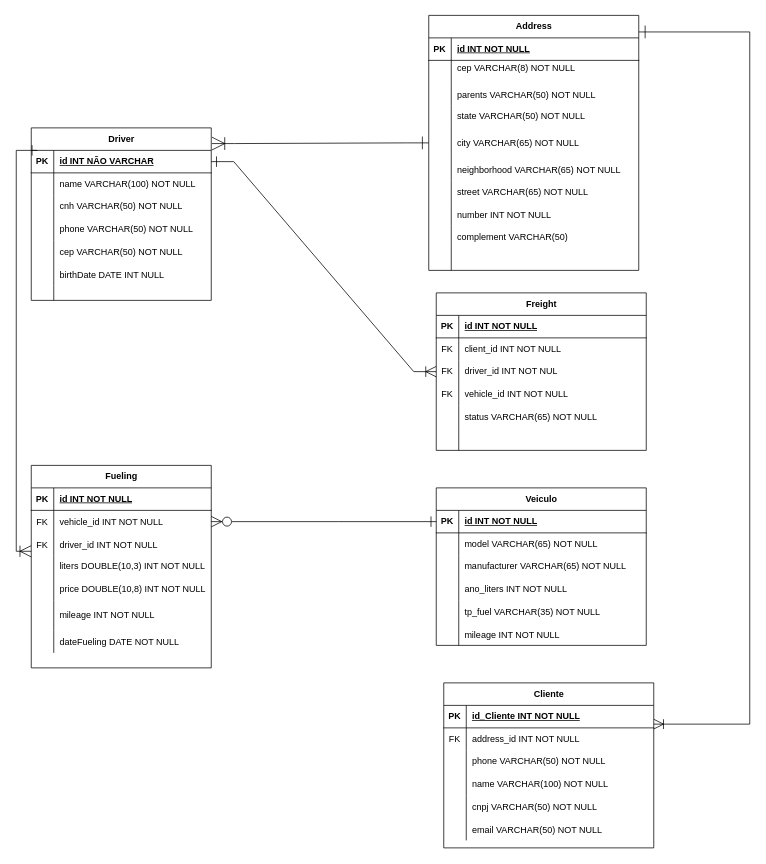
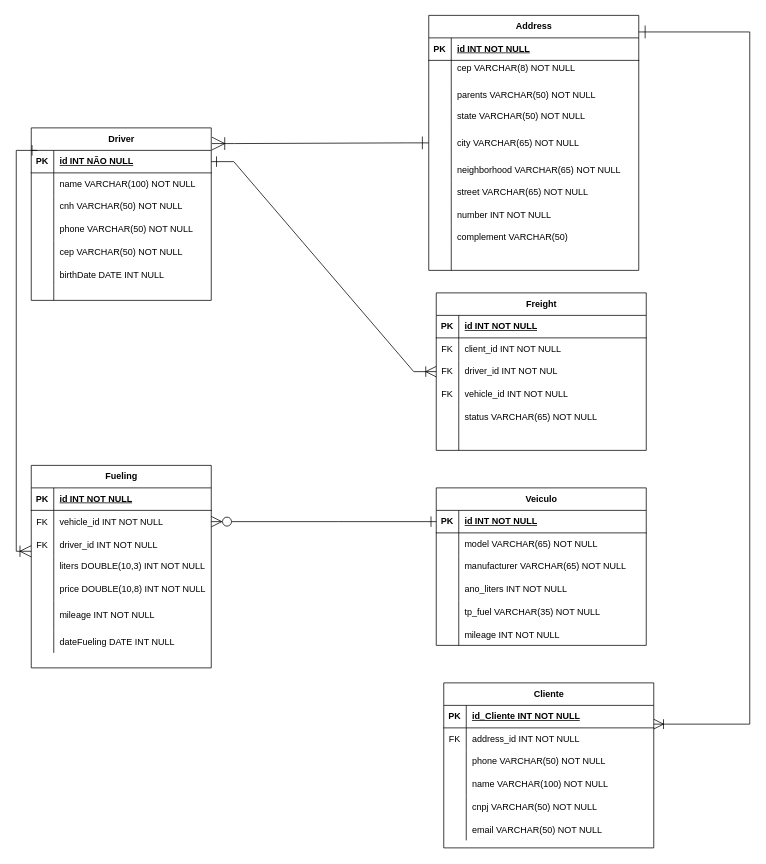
(100, 162) -> (93, 162)
(116, 642) -> (116, 642)
